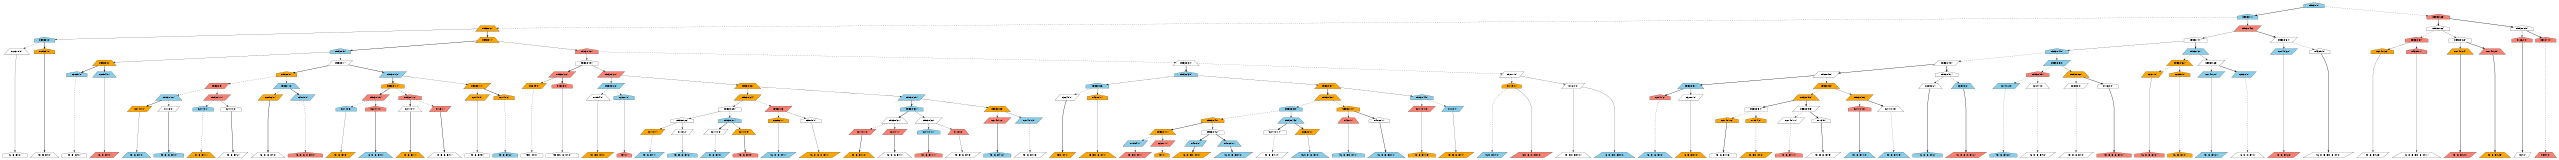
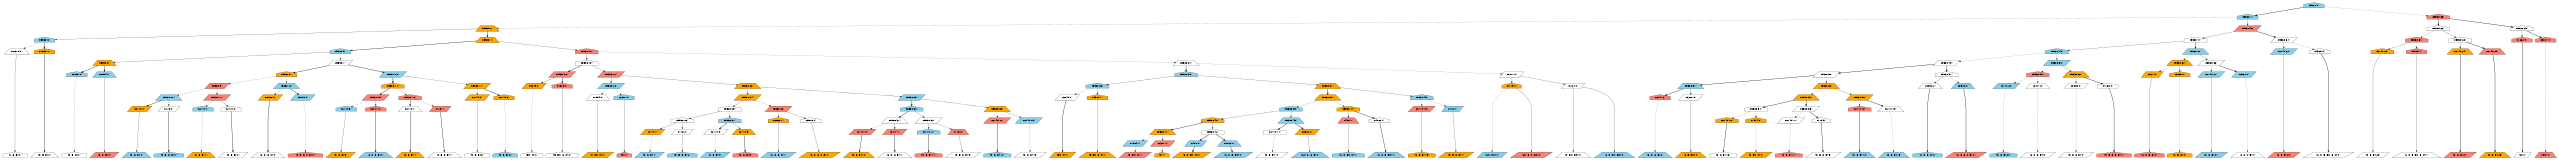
(1251, 115) -> (1251, 115)
